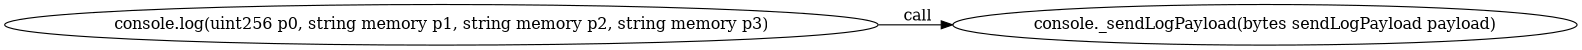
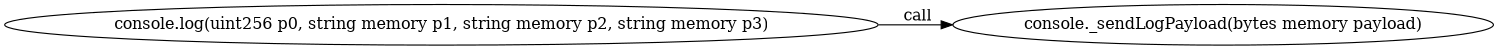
(1265, 25) -> (1223, 25)
